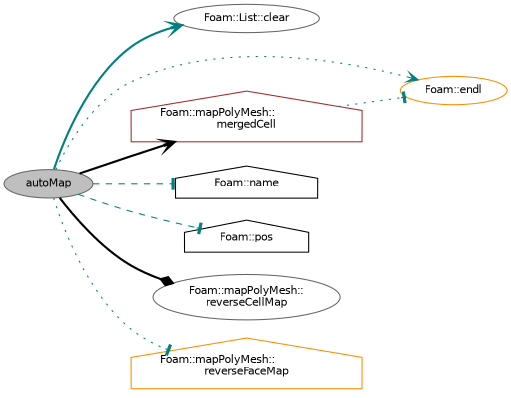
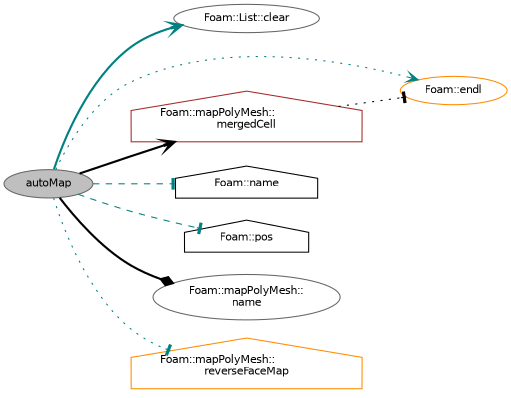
(370, 102) -> (370, 102)
(247, 297) -> (247, 297)
